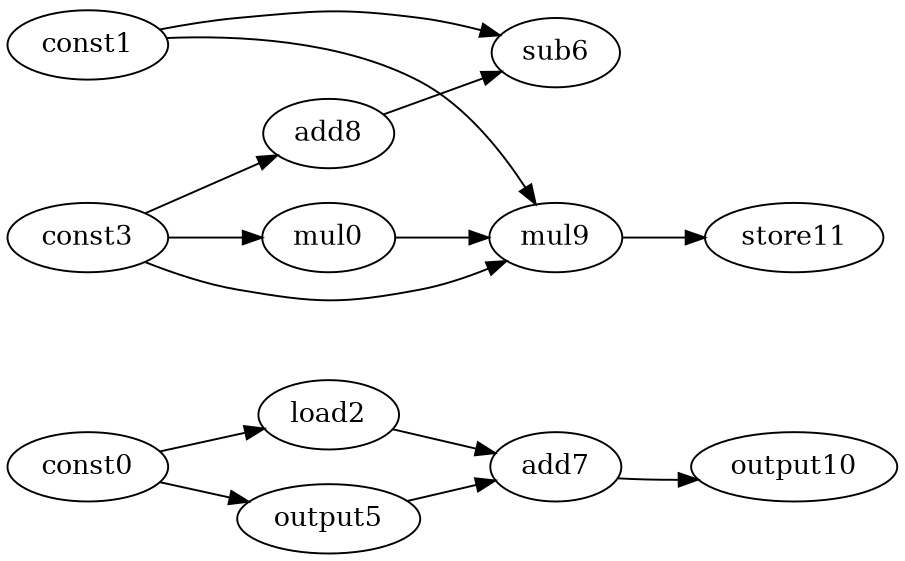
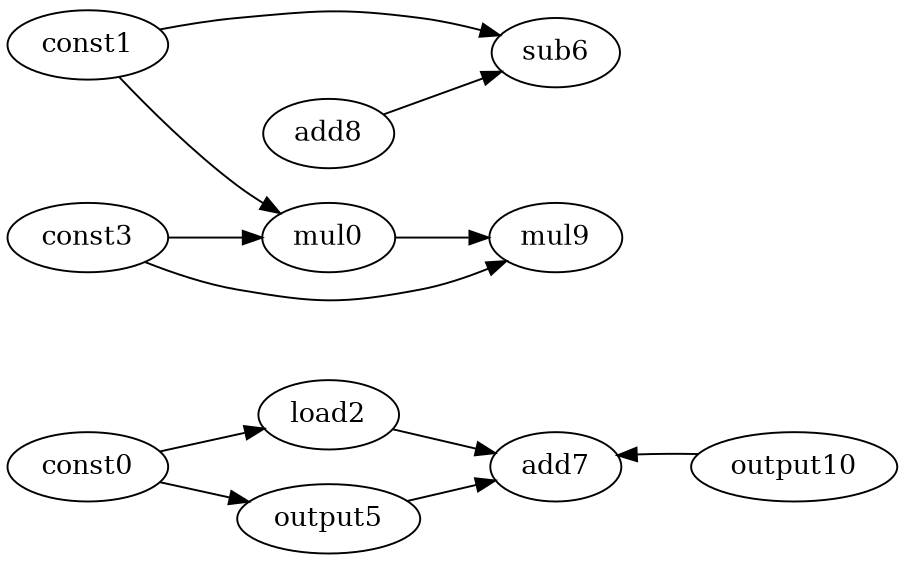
(370, 61) -> (188, 144)
(202, 188) -> none
(794, 238) -> none
(648, 480) -> (668, 454)
